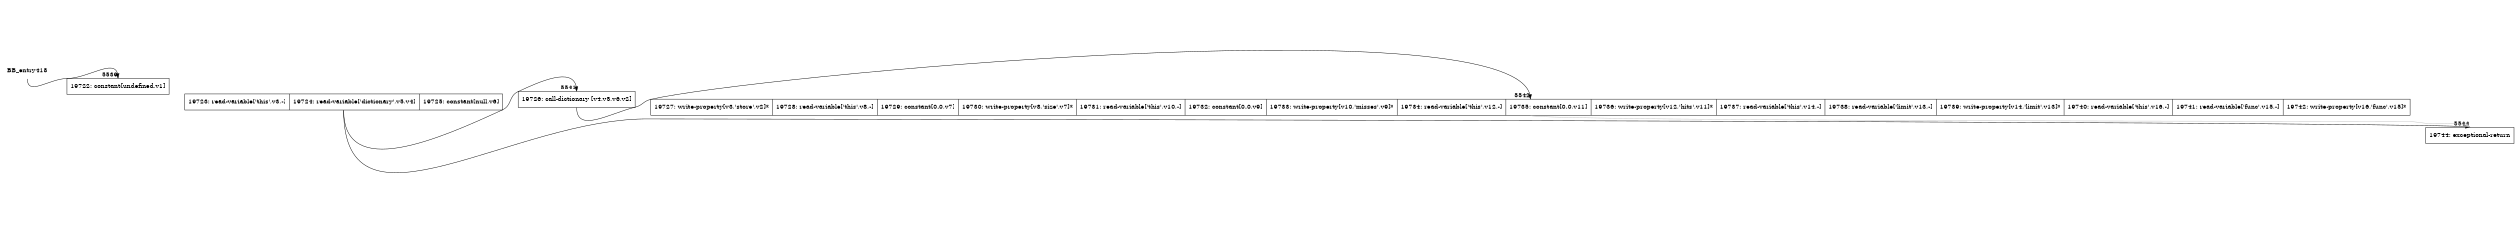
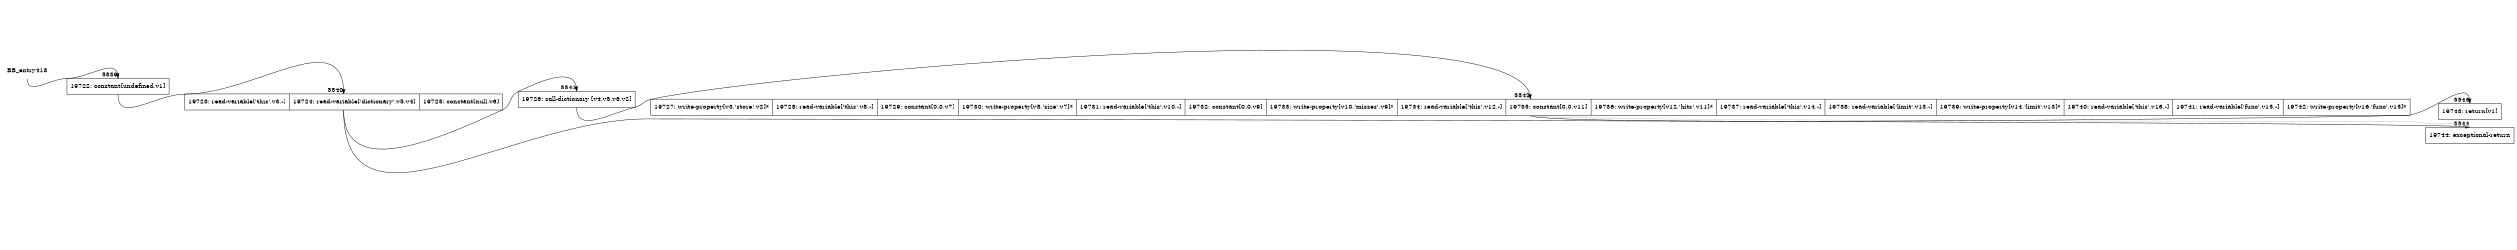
none -> (235, 85)
none -> (2470, 112)
